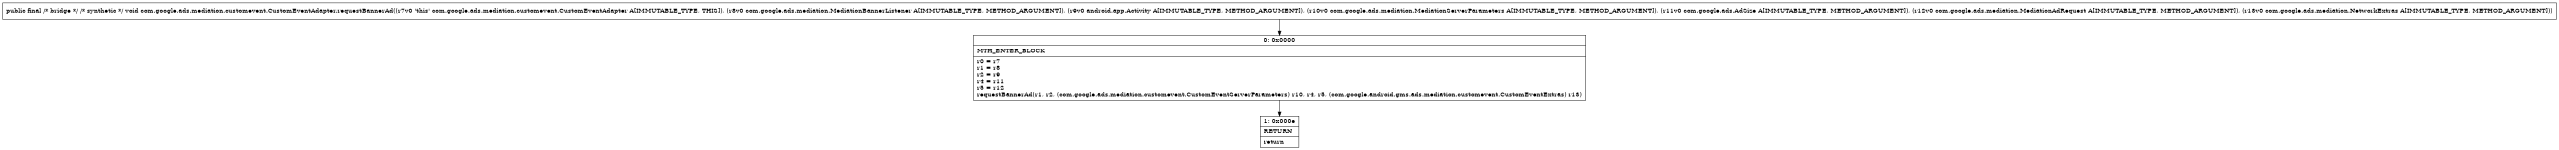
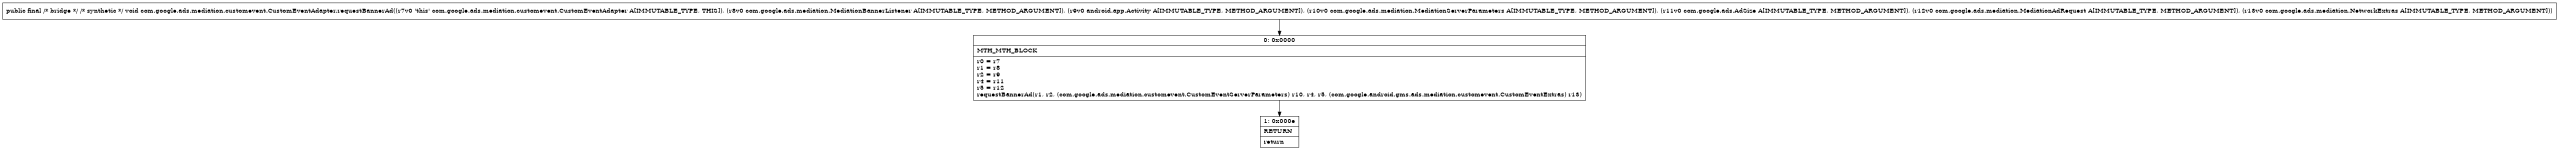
(1011, 51) -> (1007, 51)
